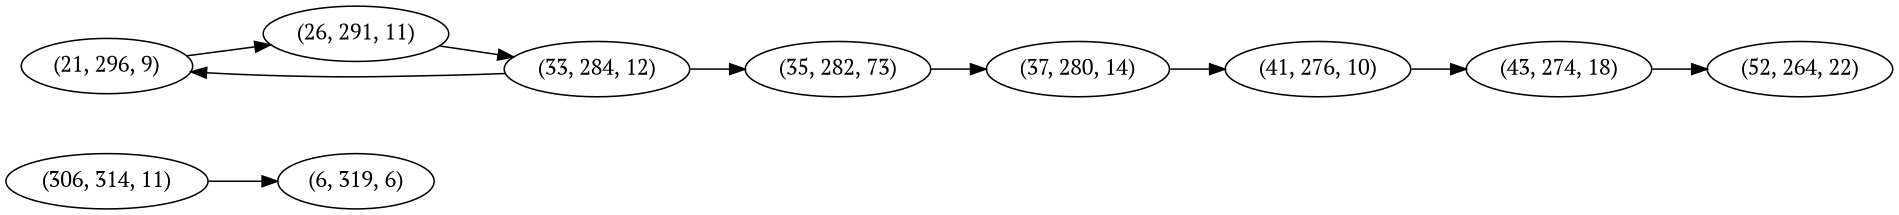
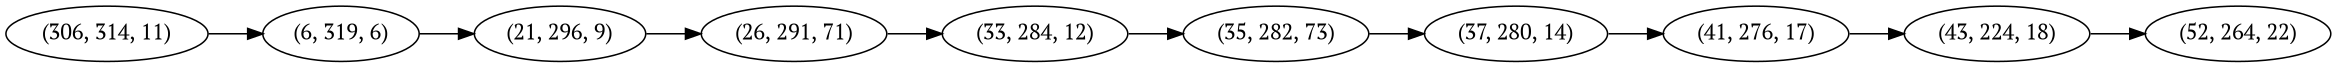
(356, 34) -> (794, 34)
(1318, 69) -> (1756, 34)
(1559, 69) -> (1997, 34)
(356, 77) -> (439, 34)
